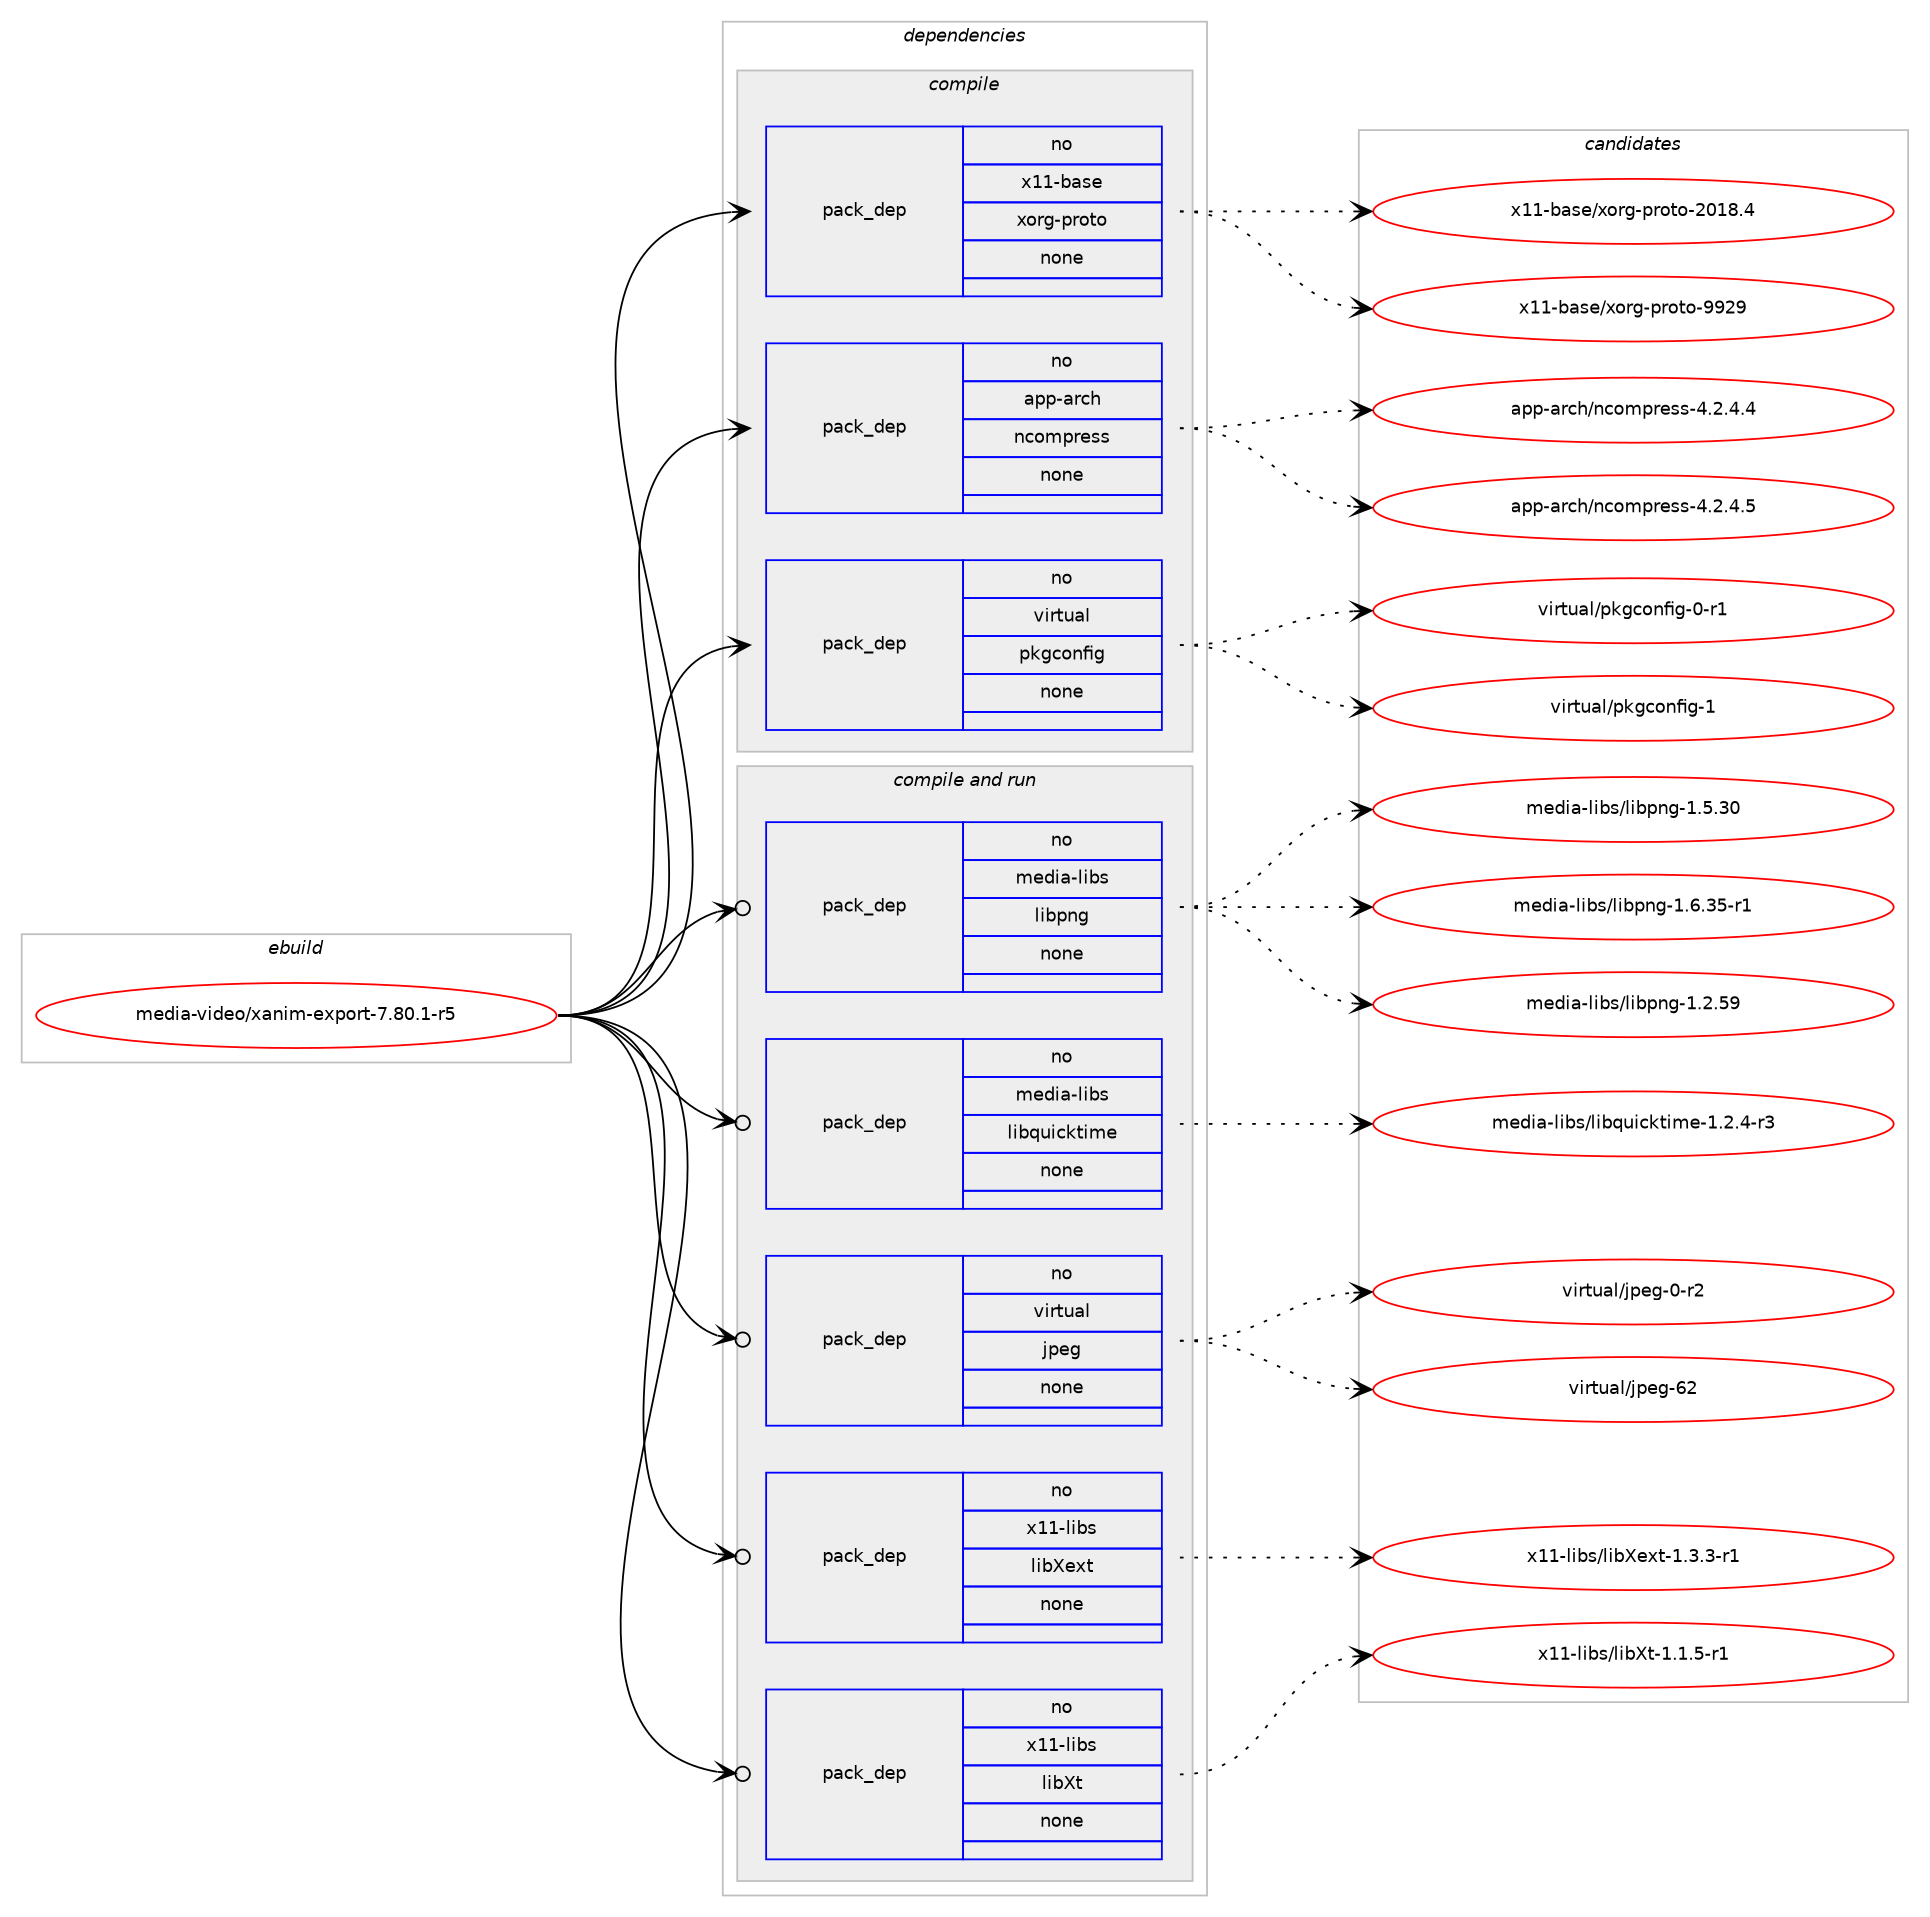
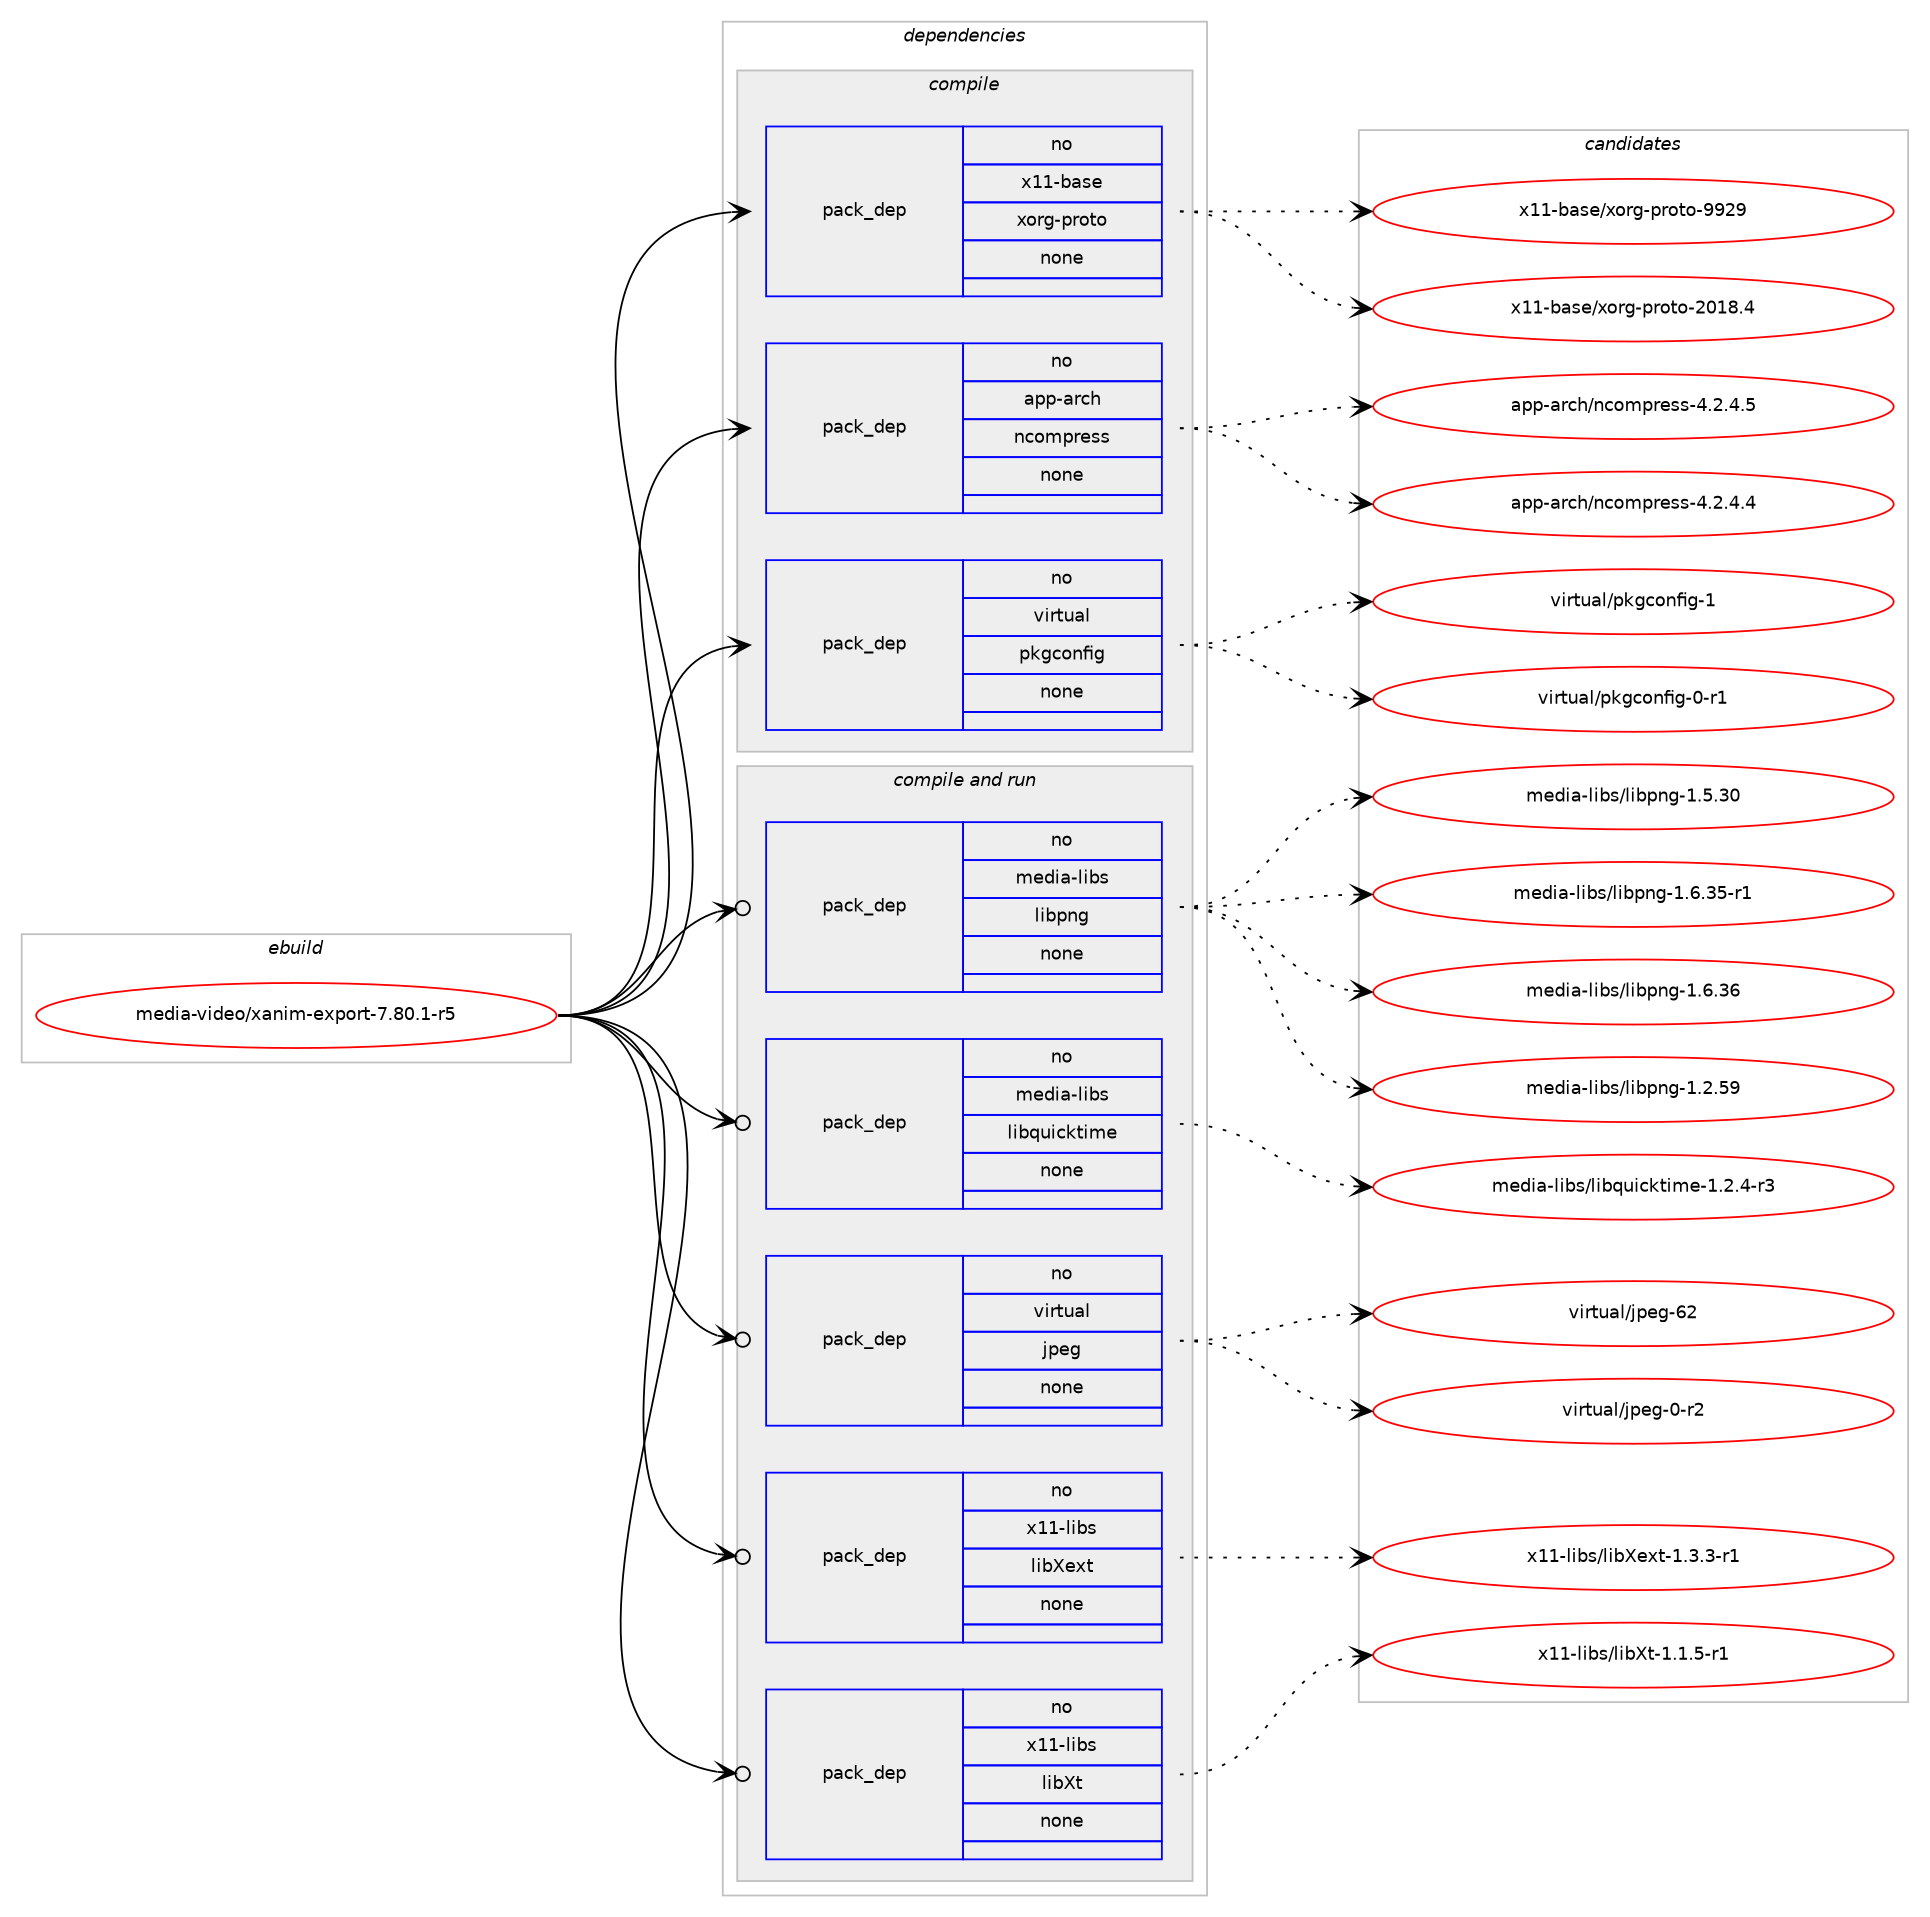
none -> (1633, 992)
